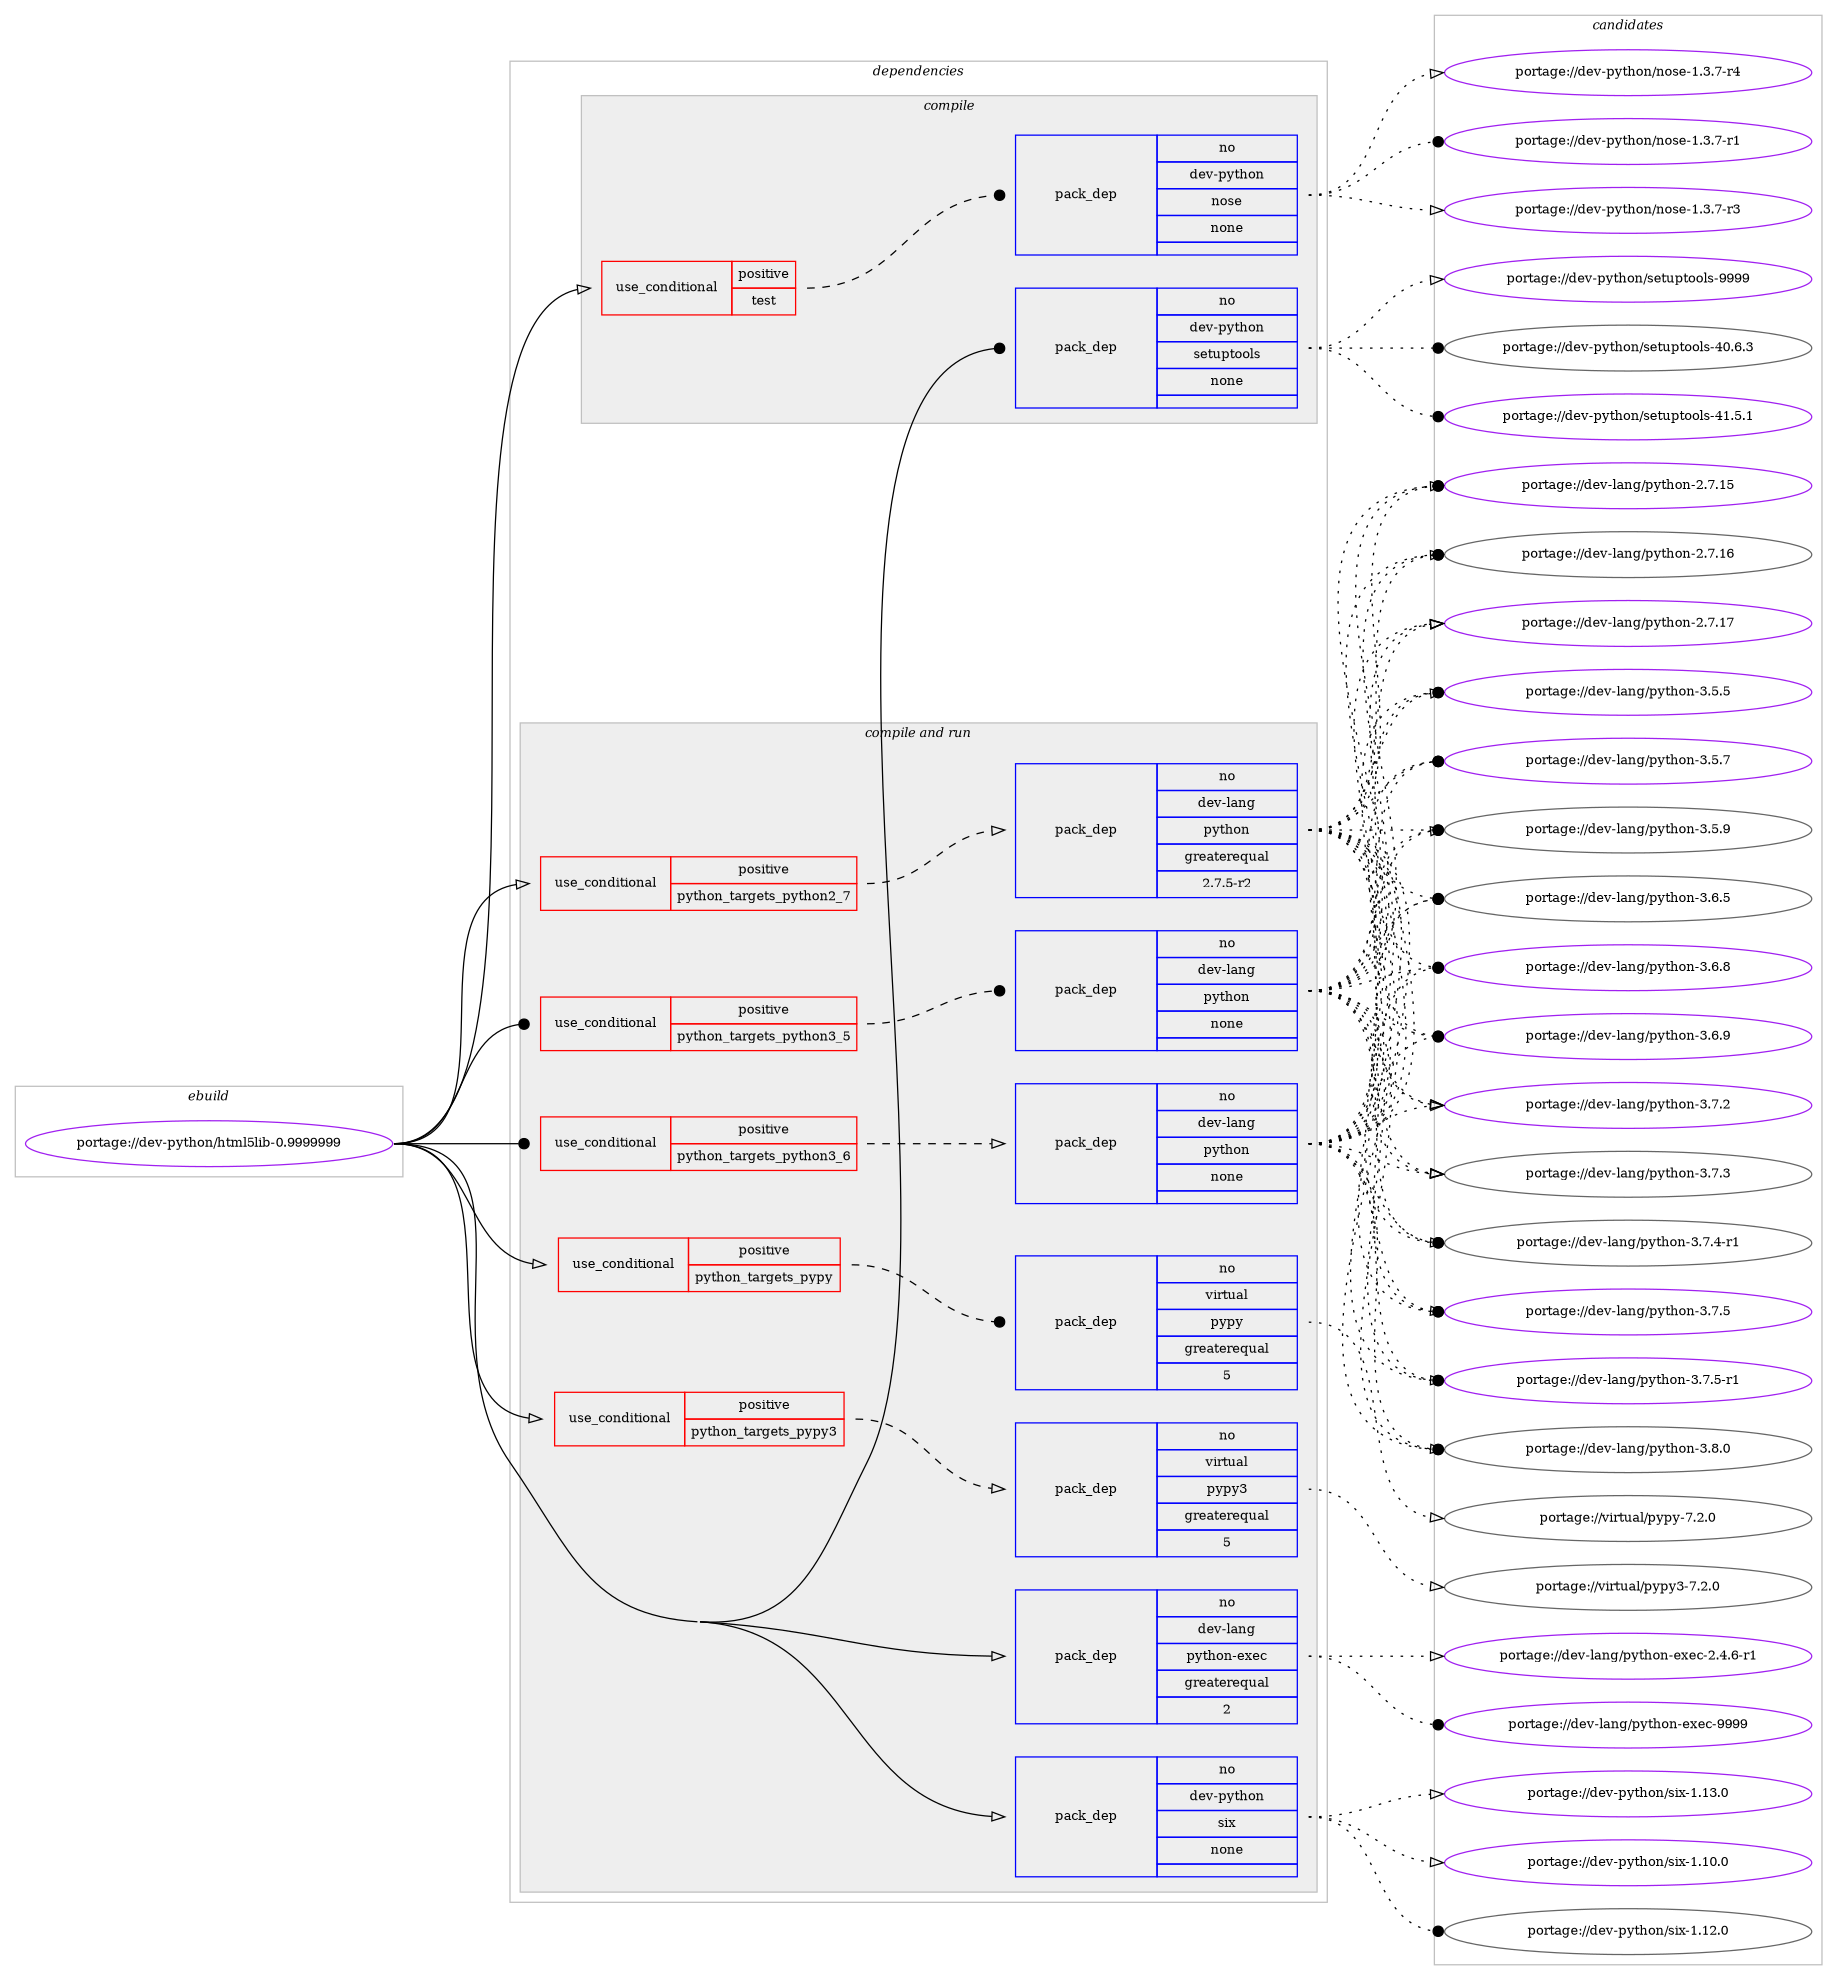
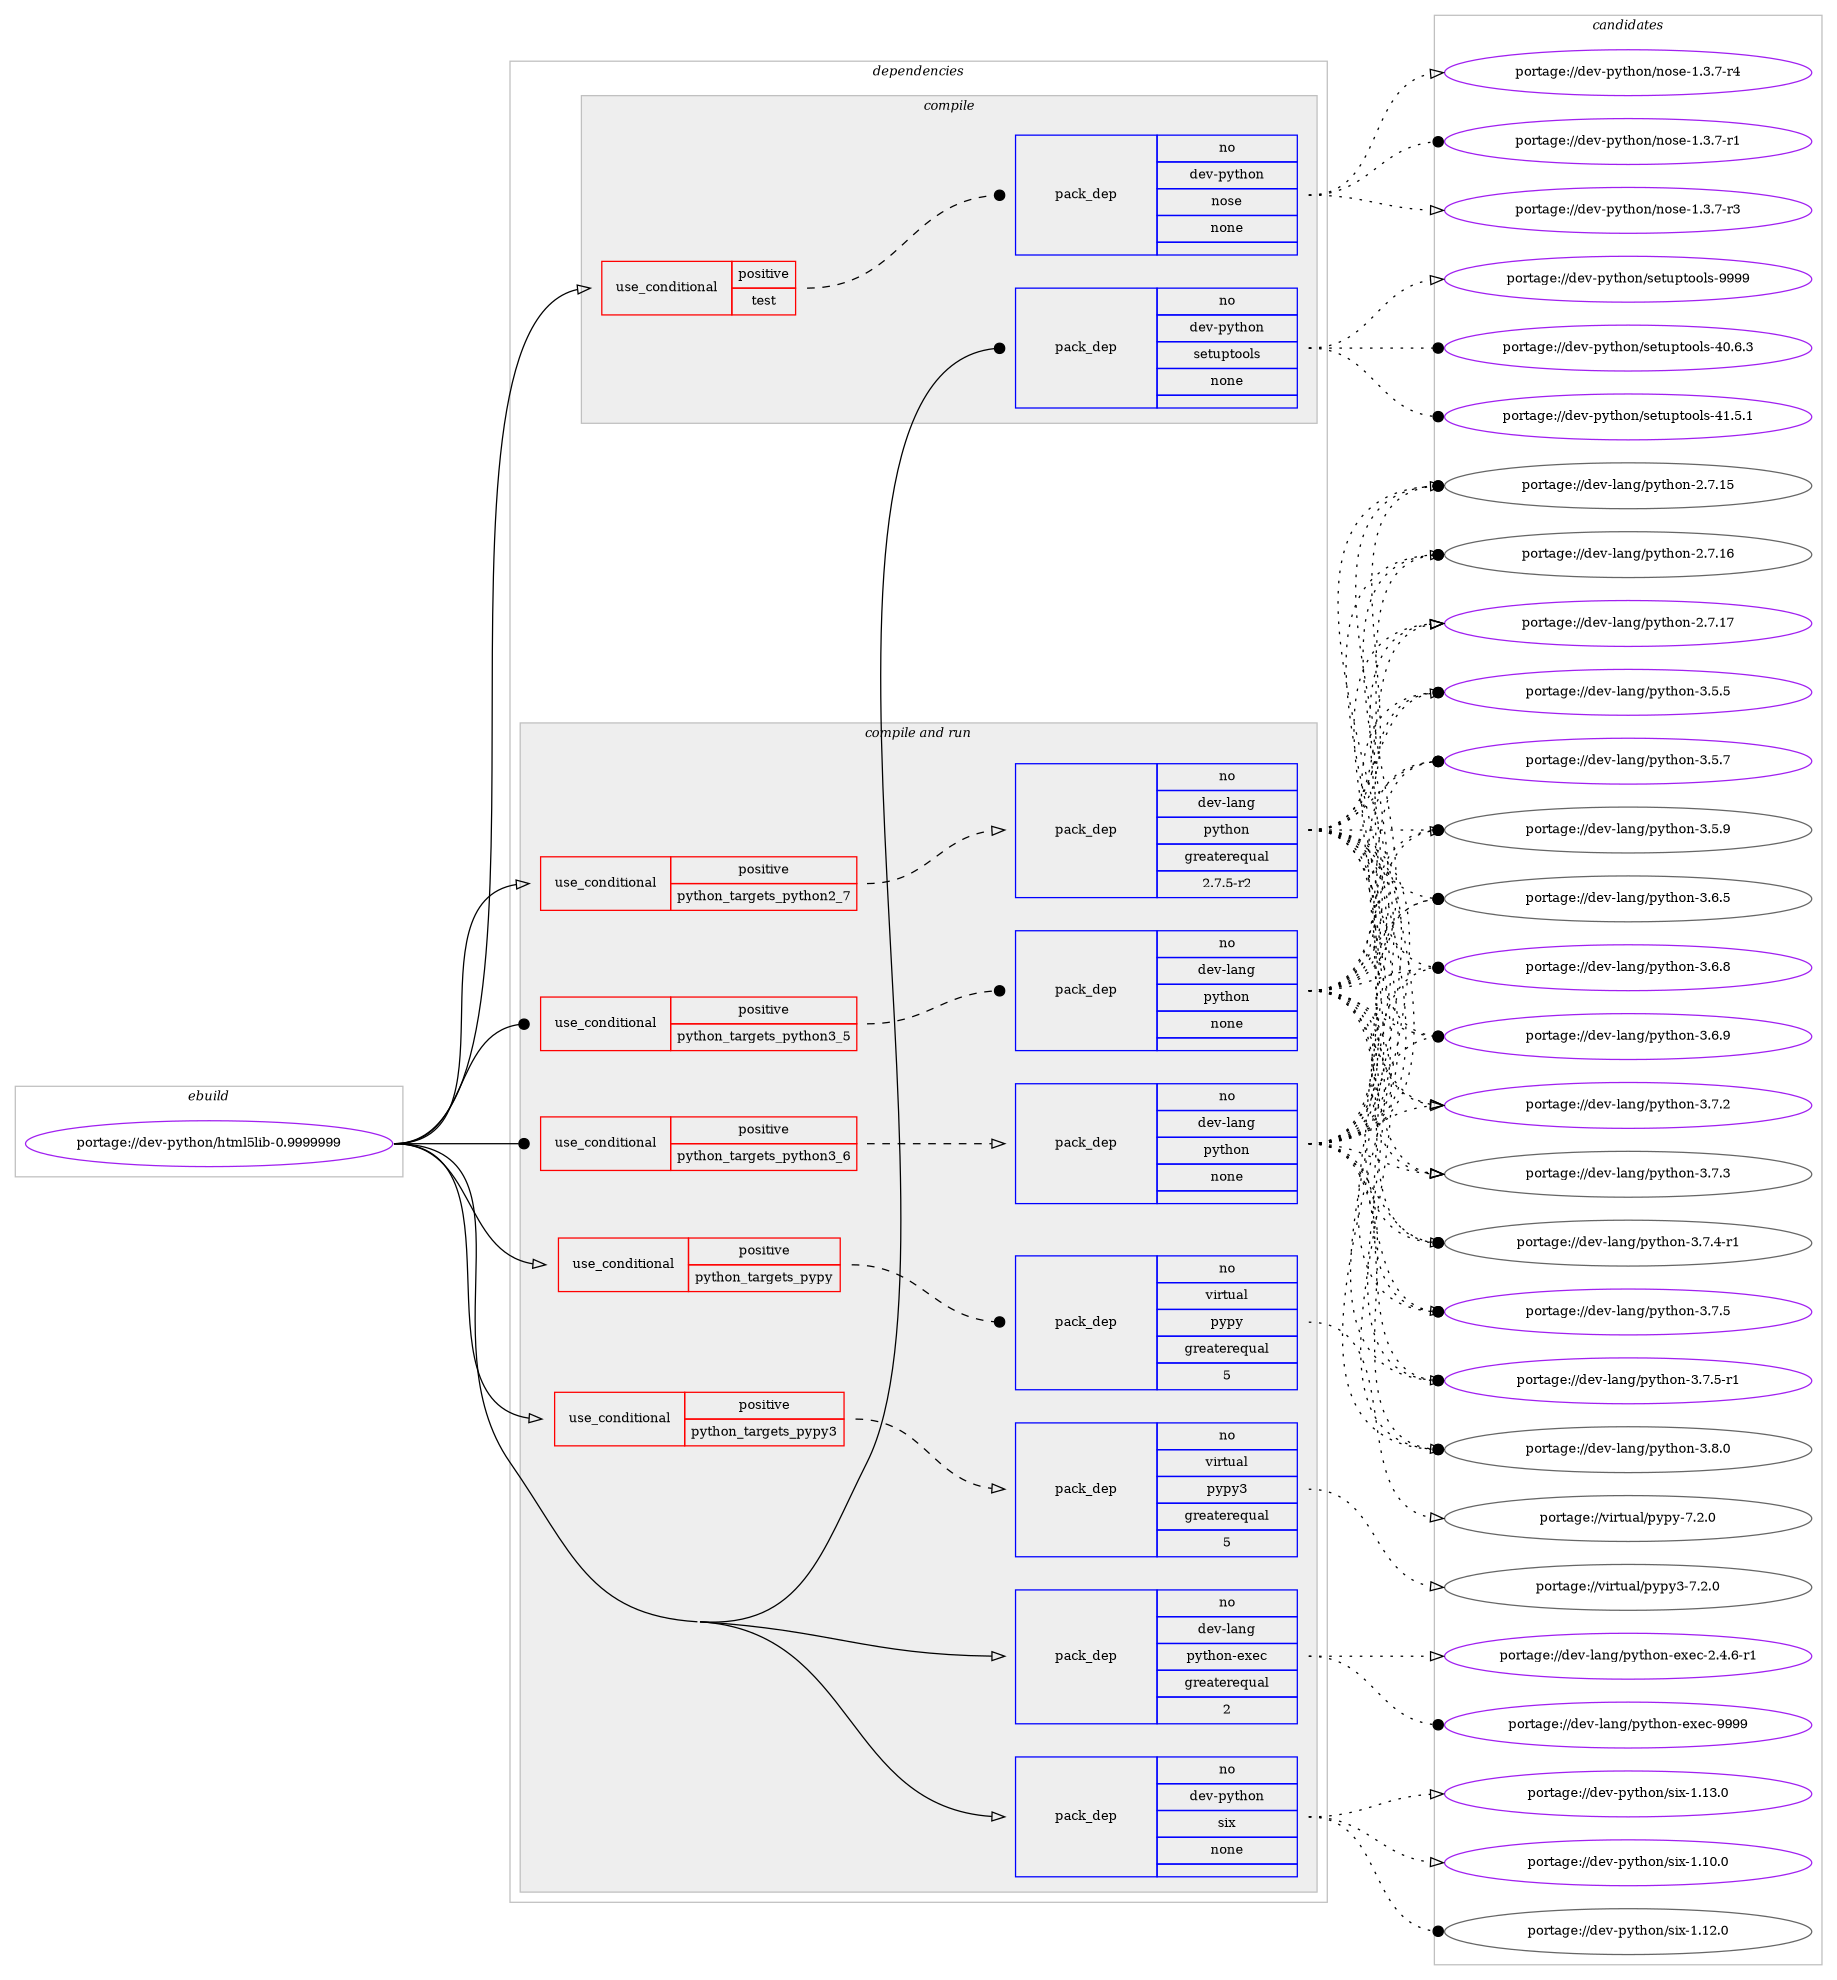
(1628, 348) -> (1628, 348)
(1628, 486) -> (1628, 486)
